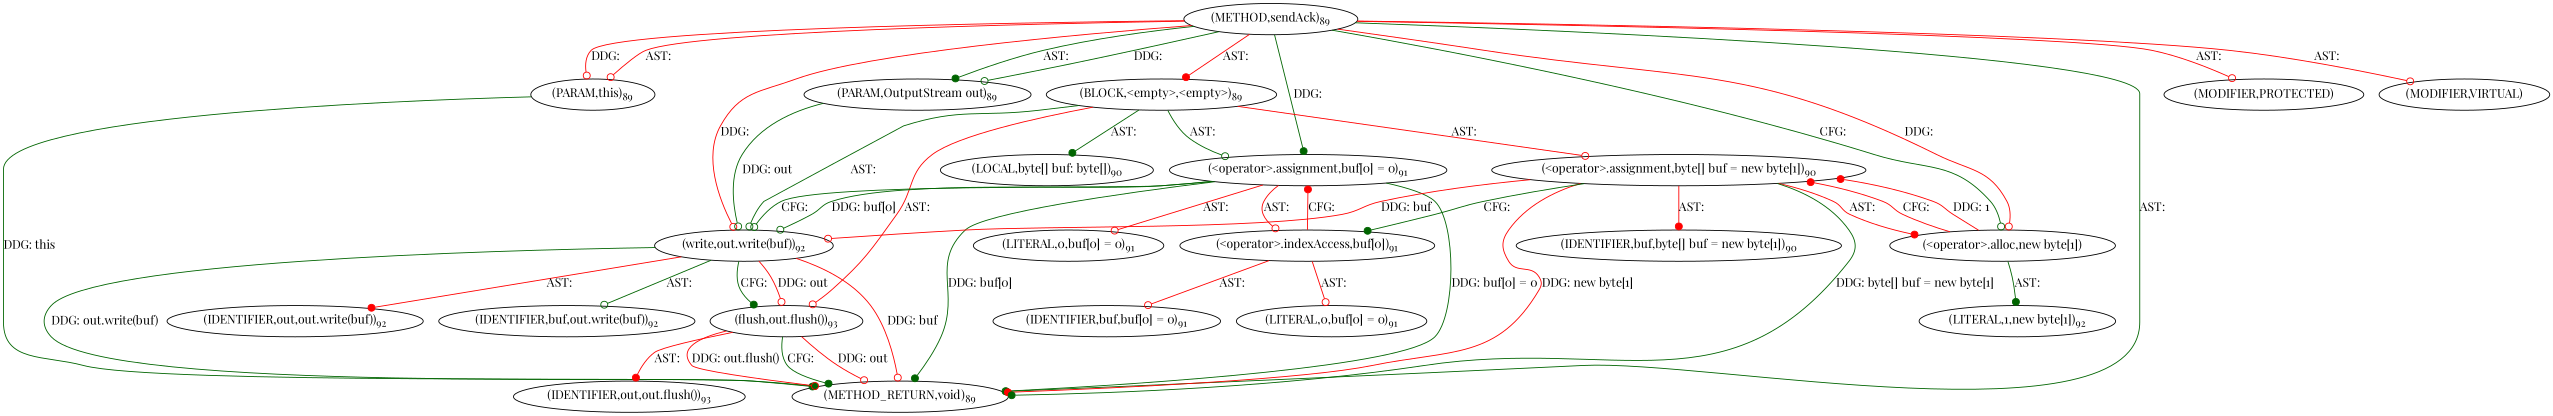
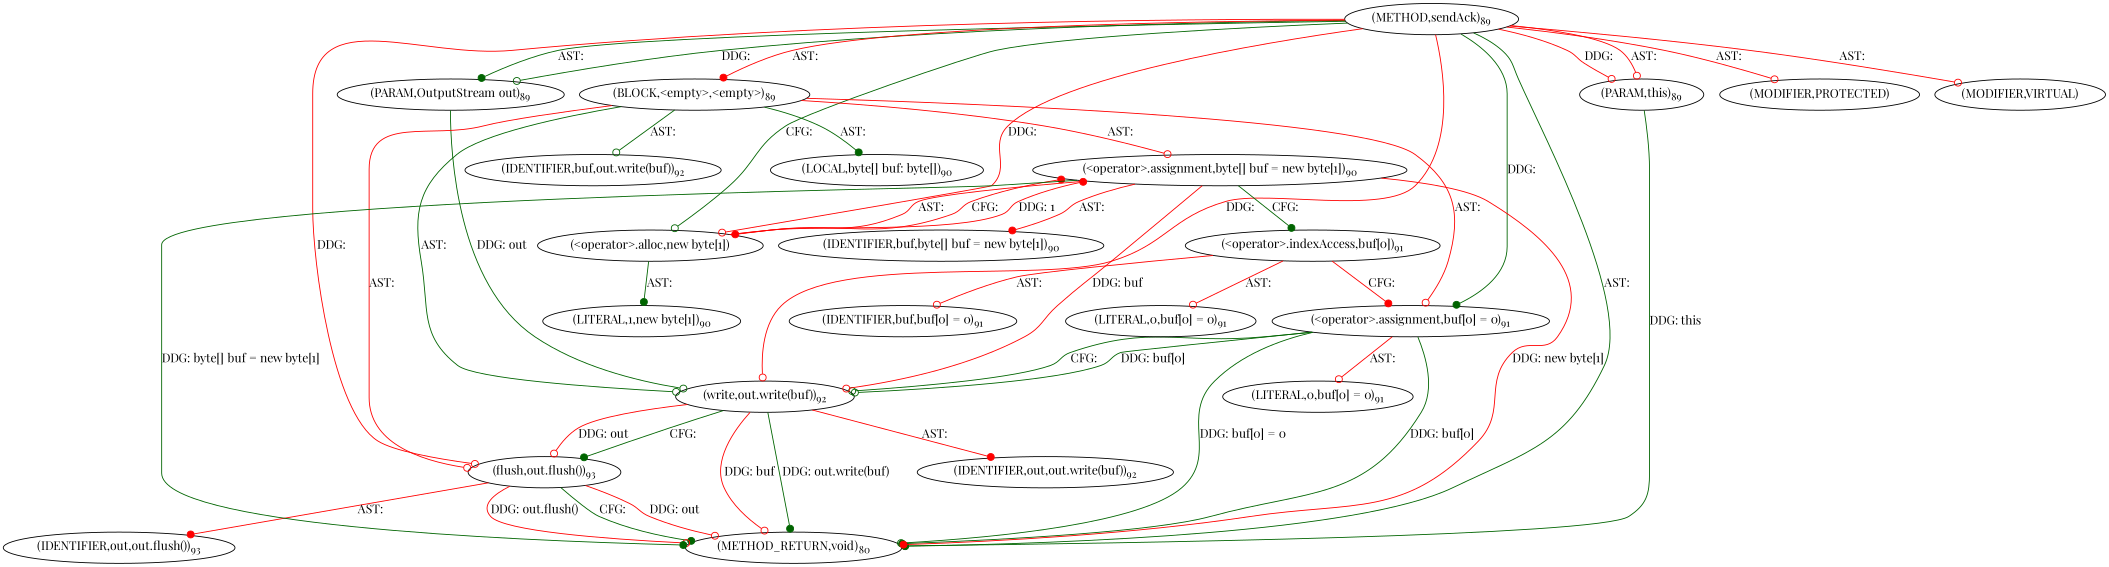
none -> (546, 48)
(1190, 139) -> (1195, 118)
(1263, 205) -> none
(659, 282) -> (647, 130)
(2081, 320) -> (705, 320)
(971, 395) -> (864, 546)
